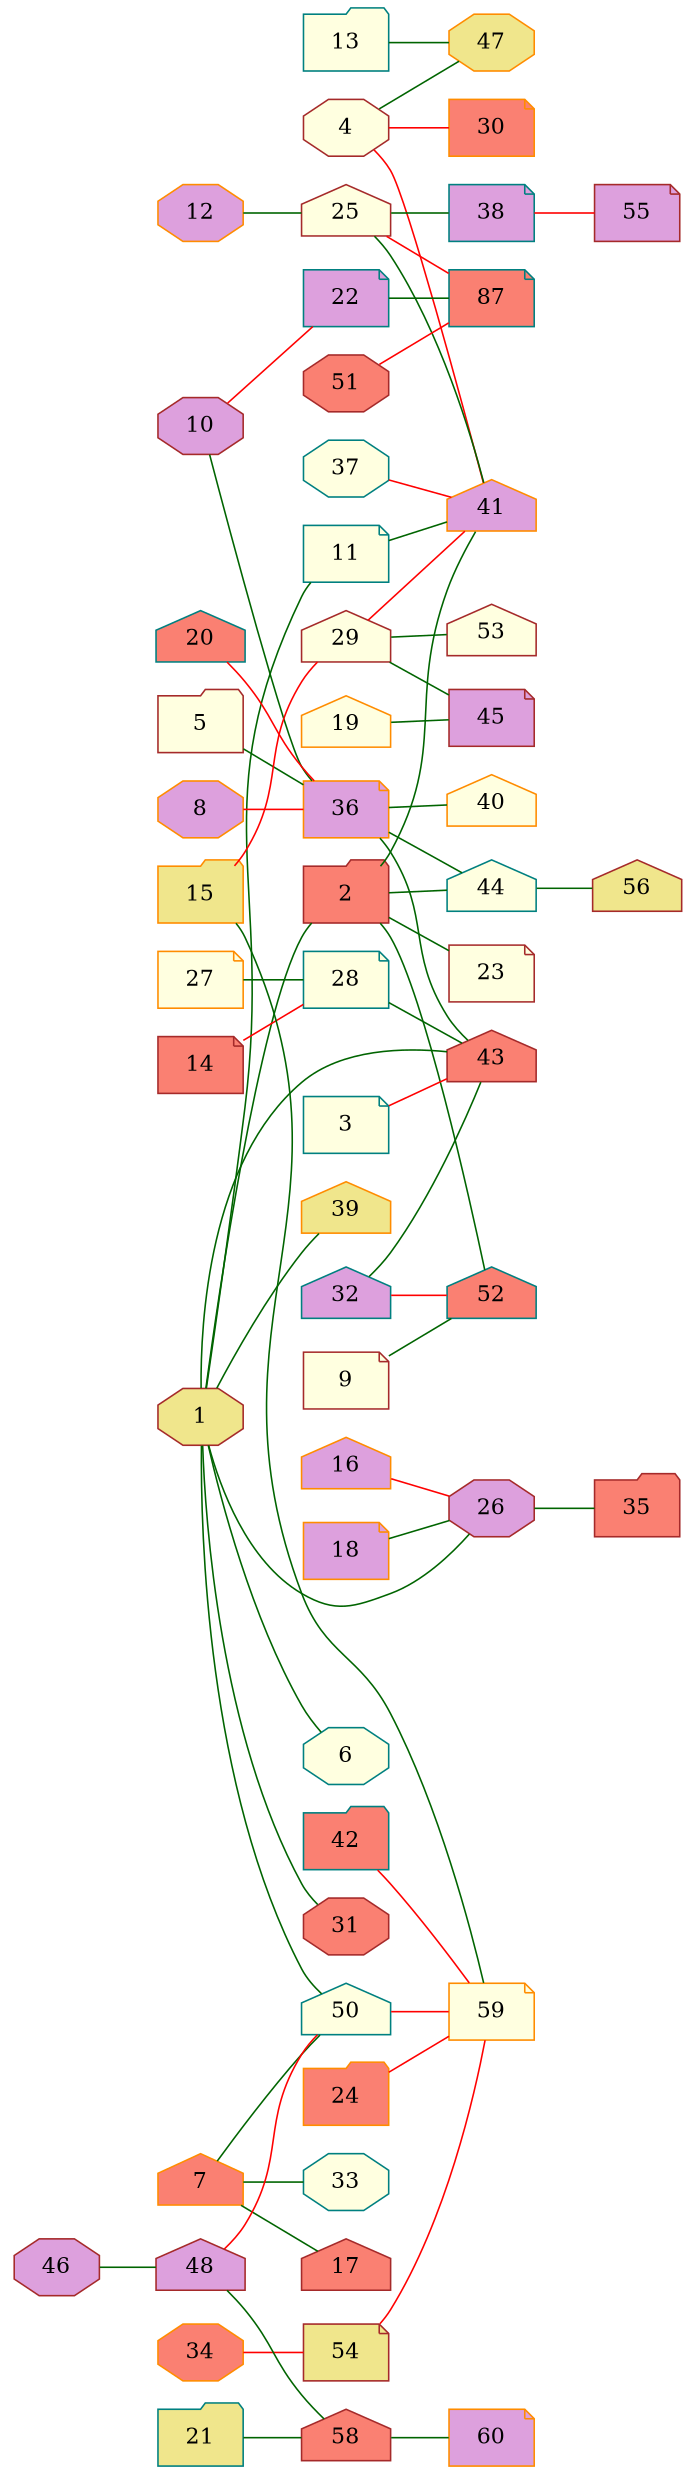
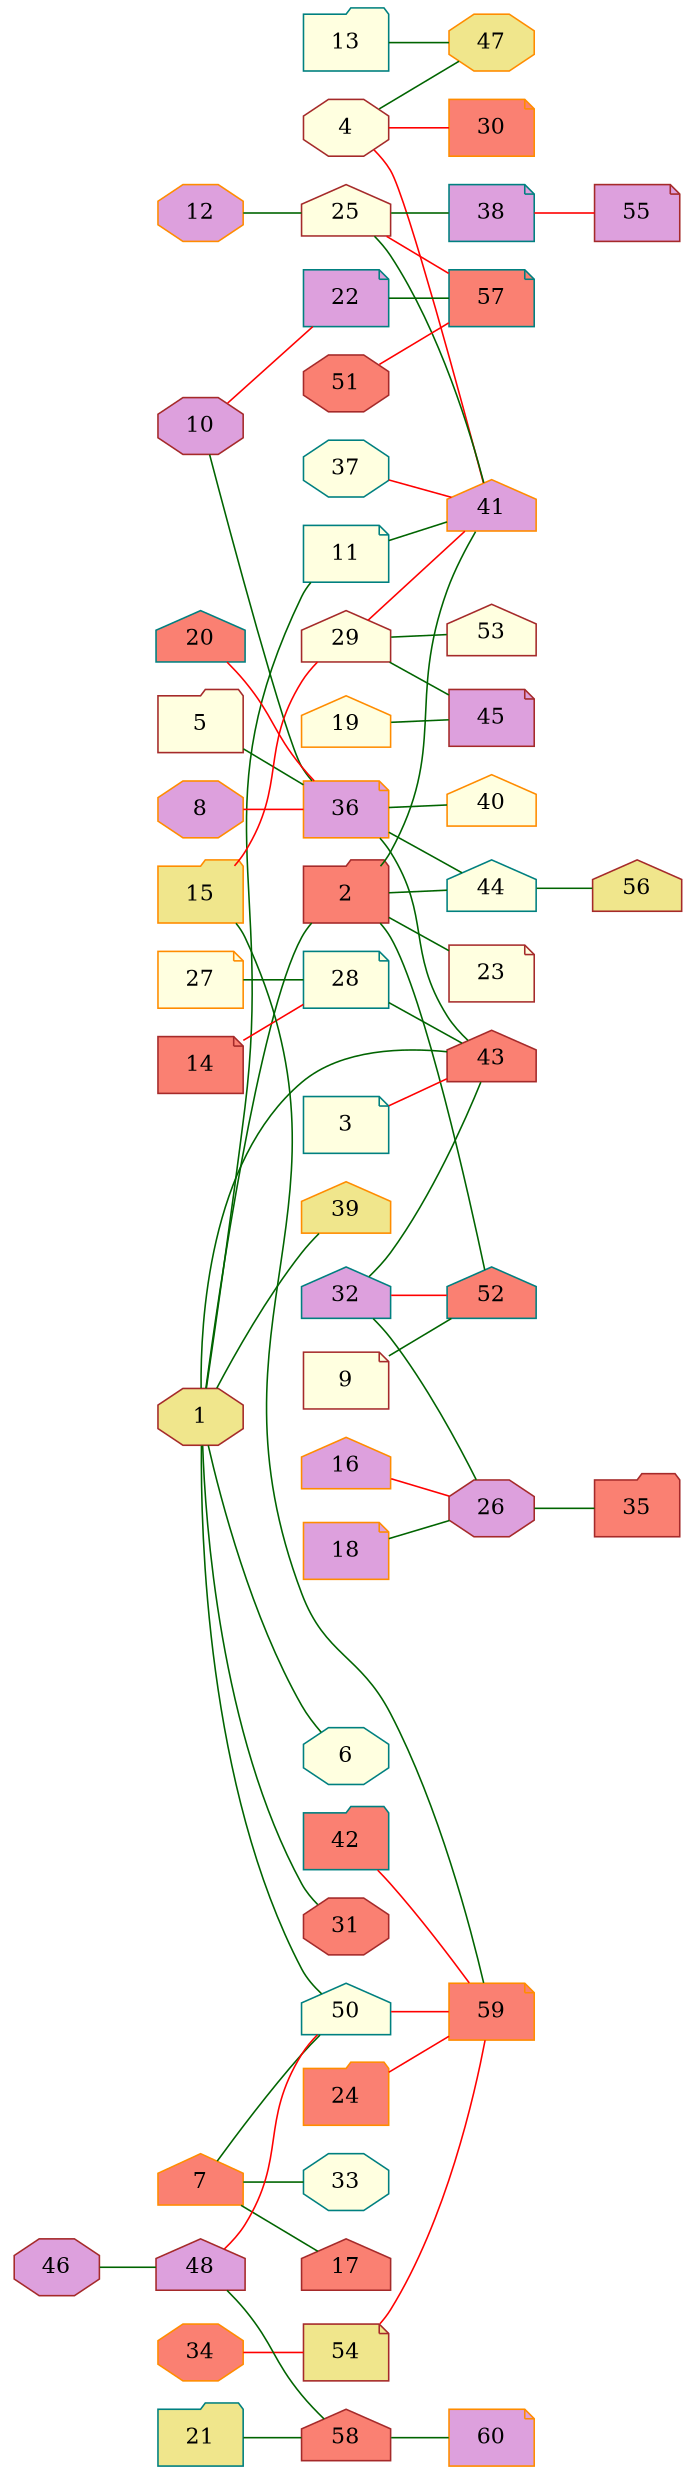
(492, 298) -> (492, 298)
(316, 1601) -> (430, 1396)
(492, 2012) -> (492, 2012)
